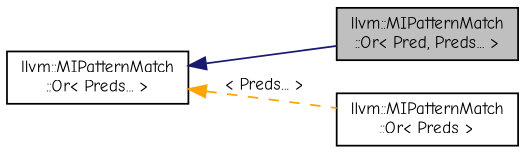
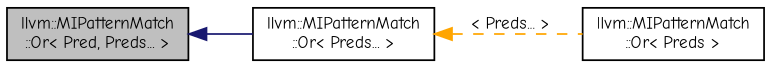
(271, 55) -> (230, 34)
